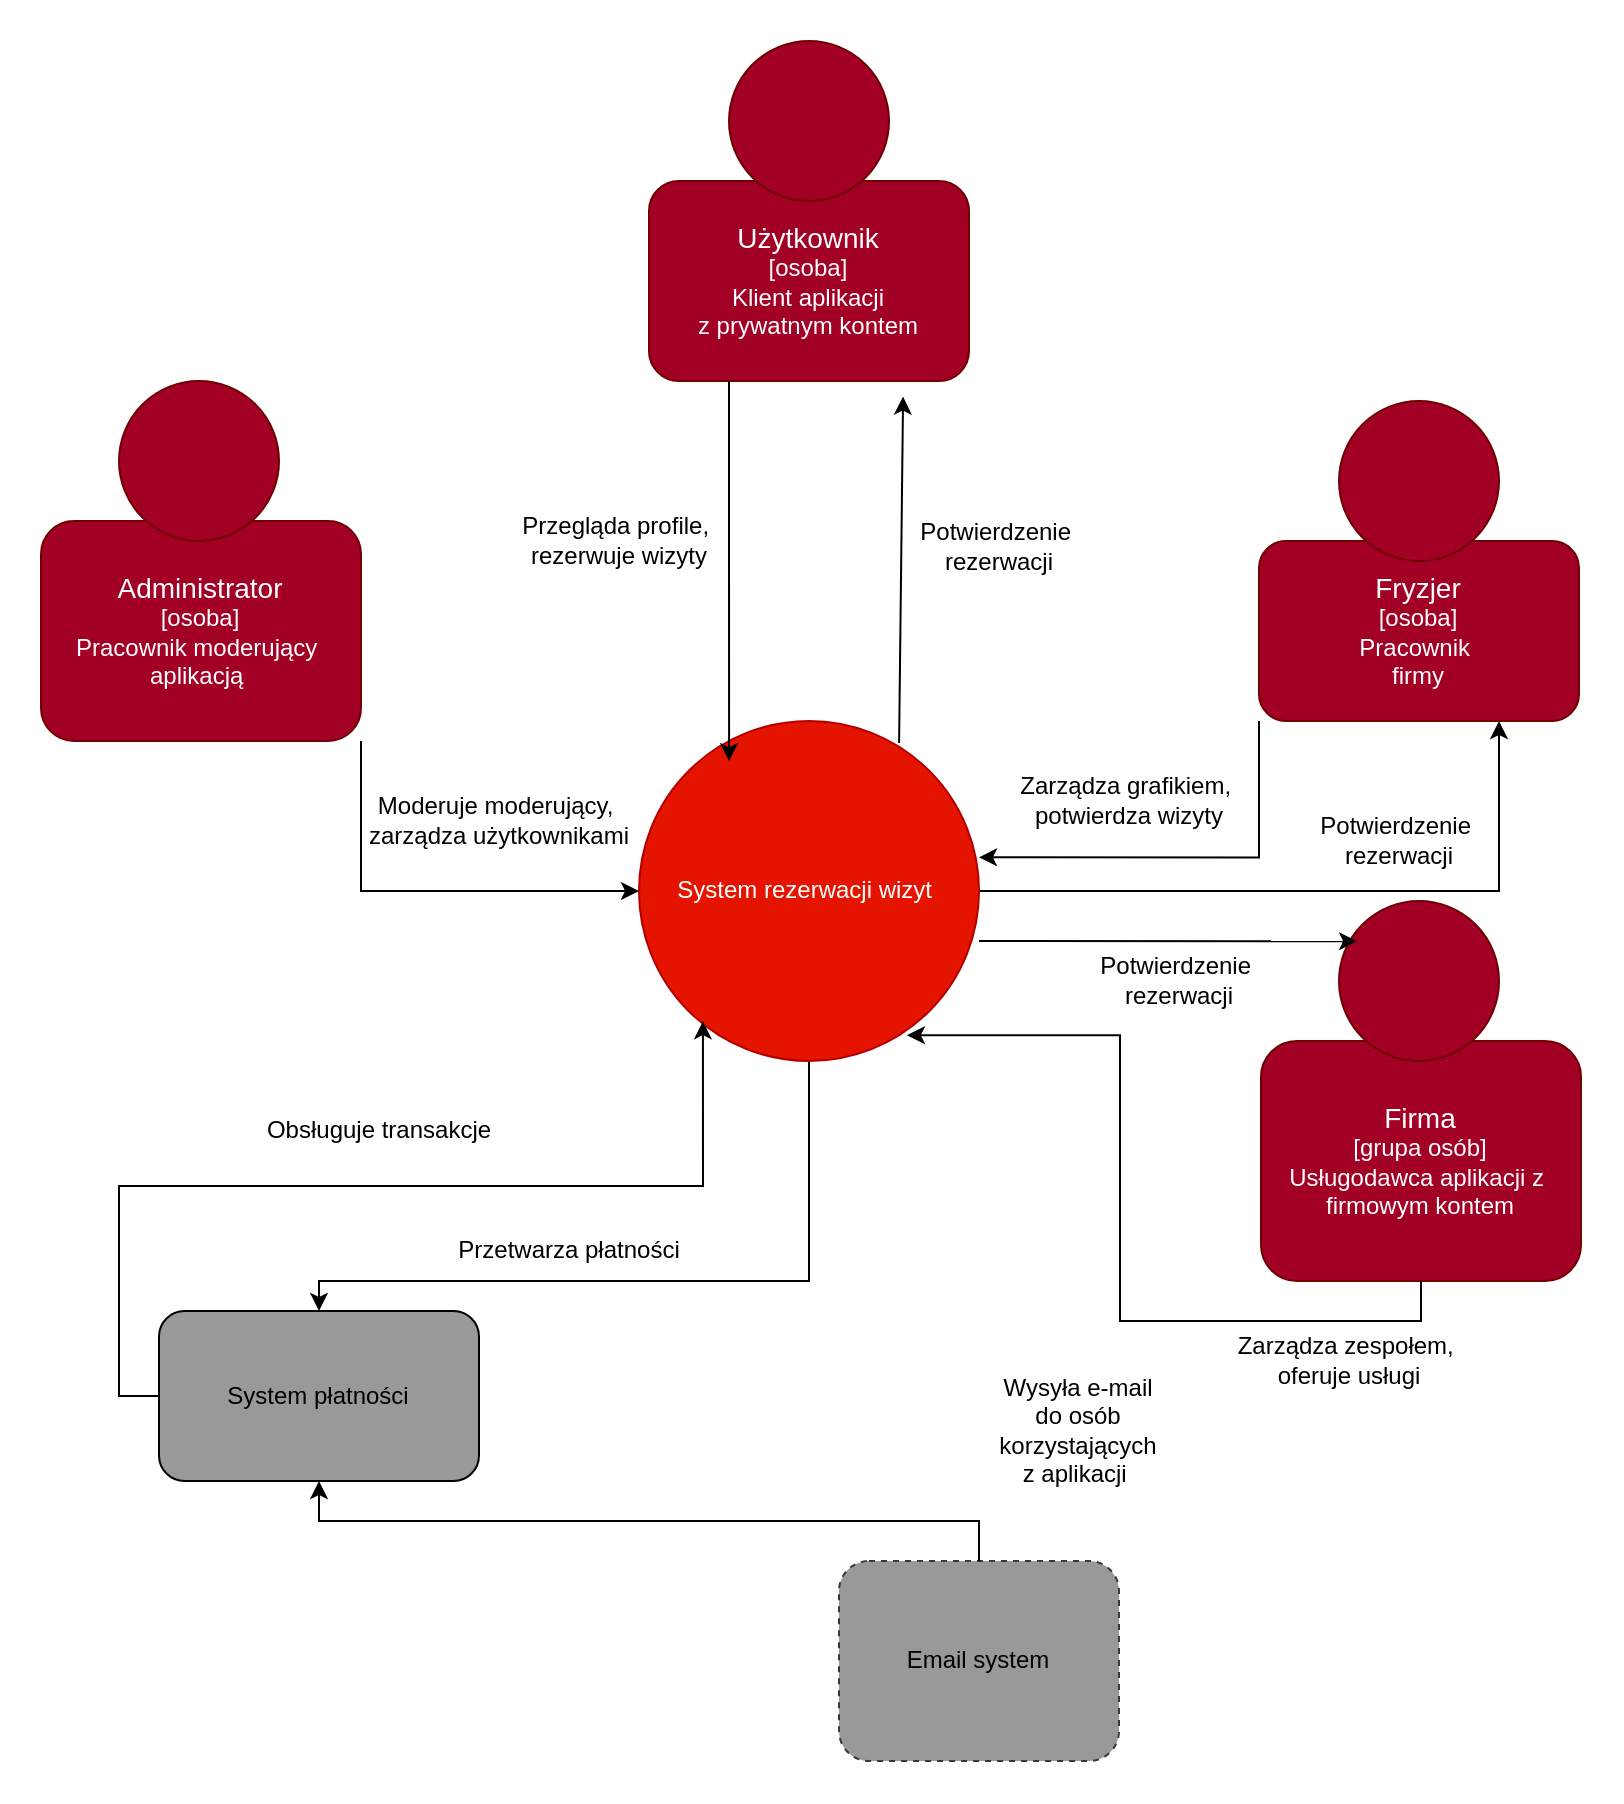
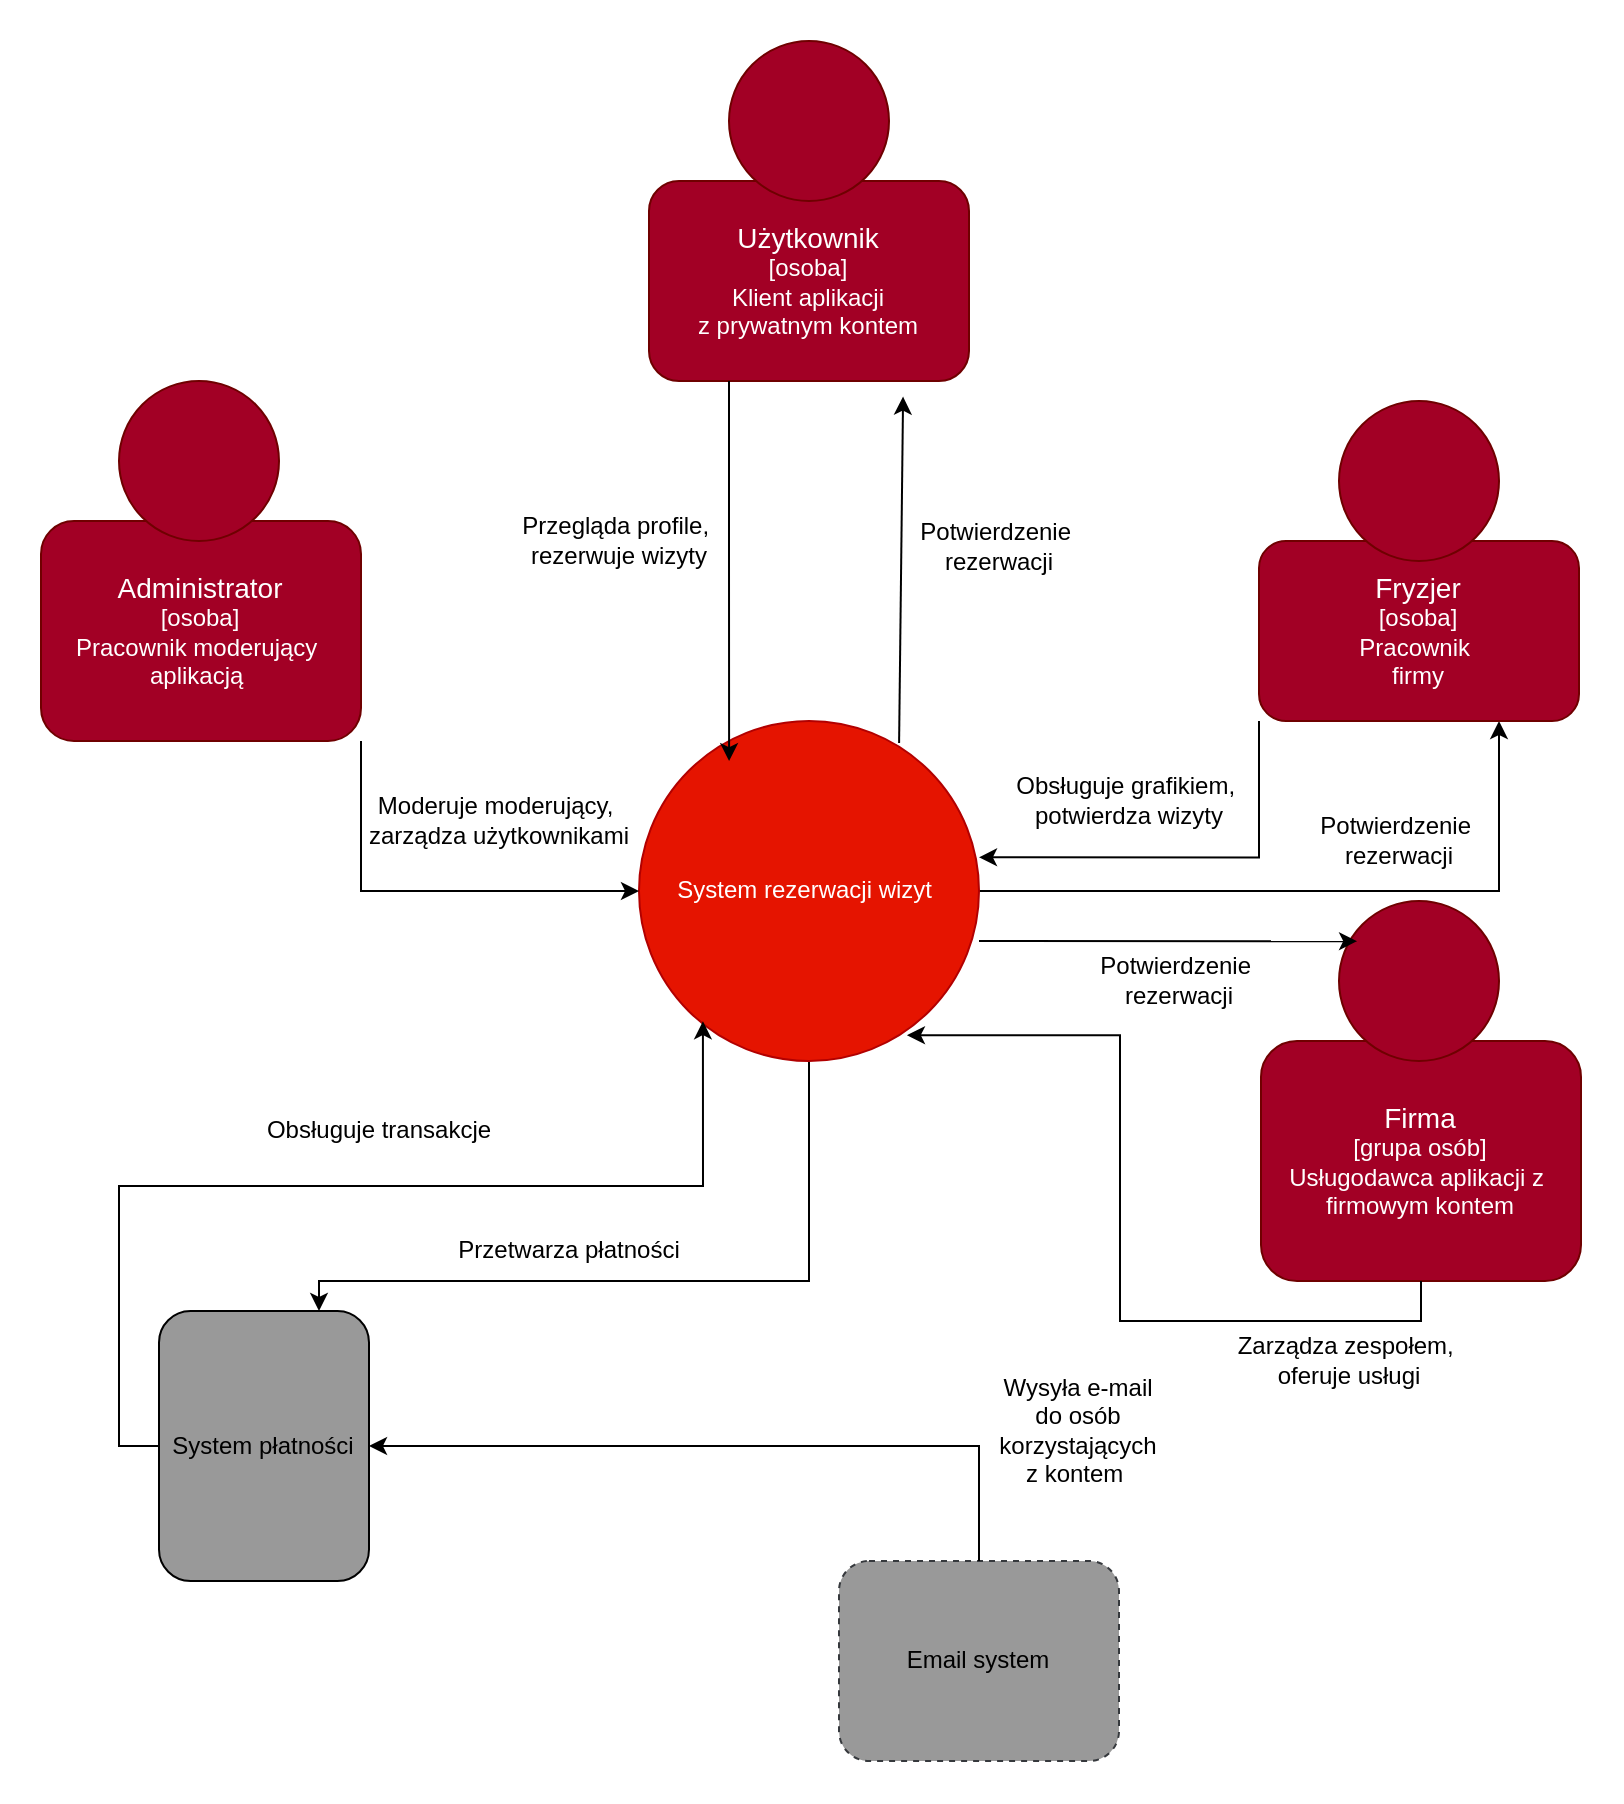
(1130, 801) -> (1130, 801)
(319, 1396) -> (264, 1446)
(1079, 1431) -> (1079, 1431)
